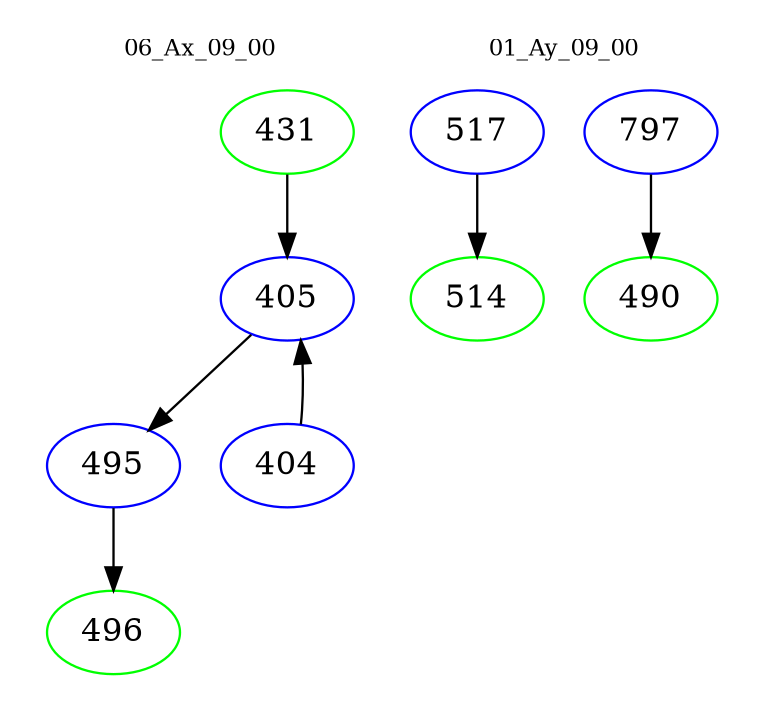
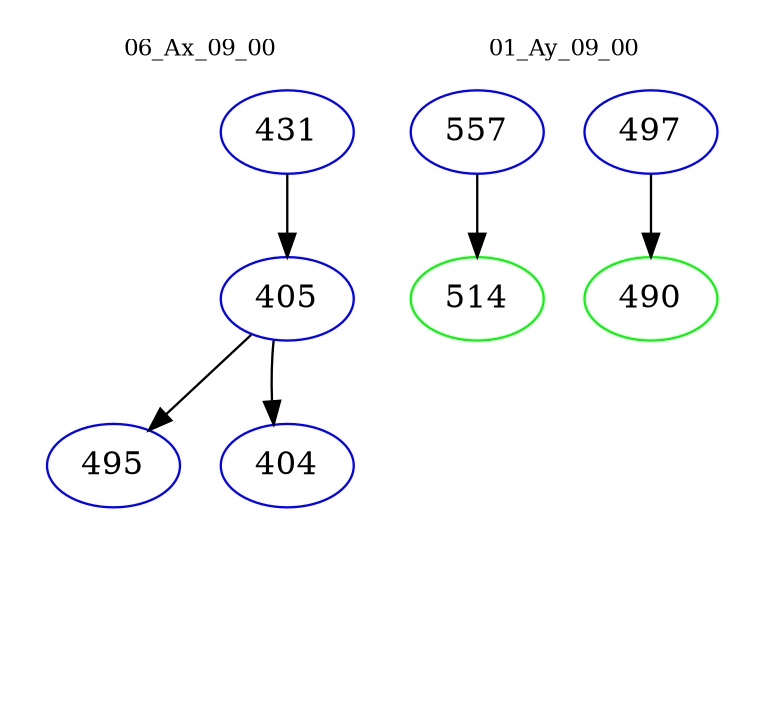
(287, 132) -> (287, 132)
(477, 132) -> (477, 132)
(651, 132) -> (651, 132)
(303, 394) -> (272, 371)
(114, 632) -> none
